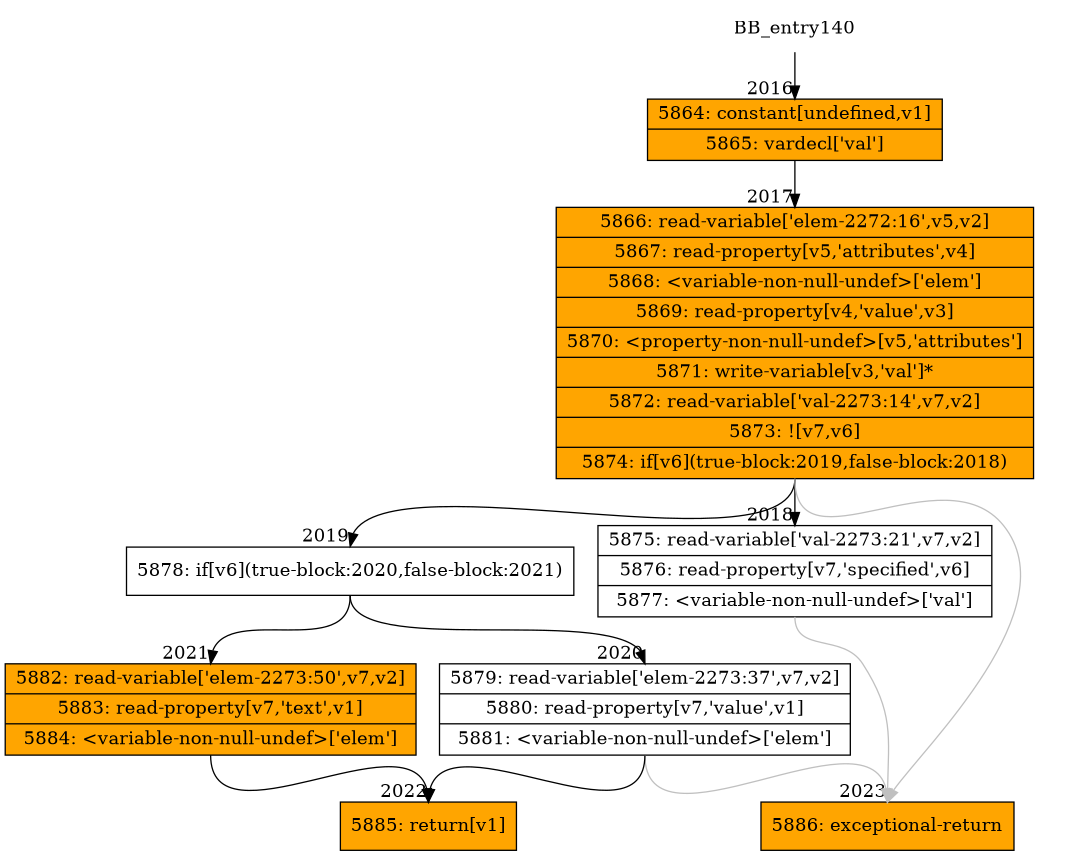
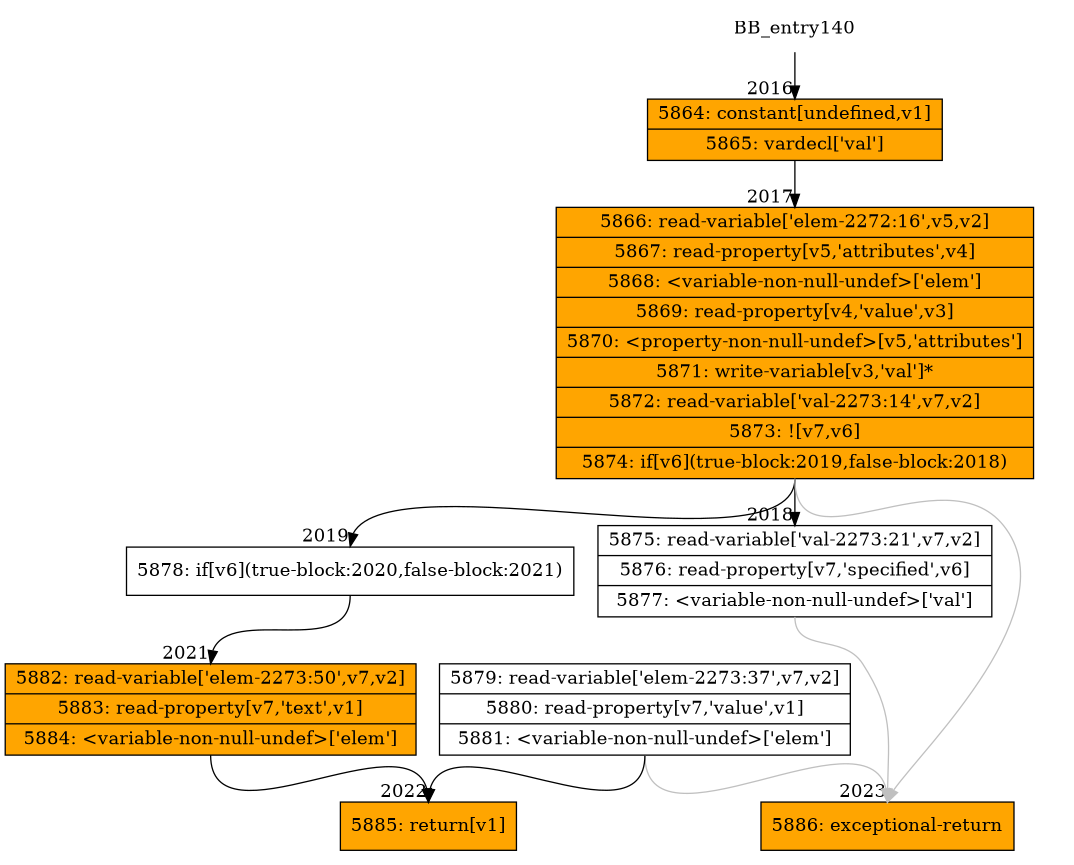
(491, 630) -> none
